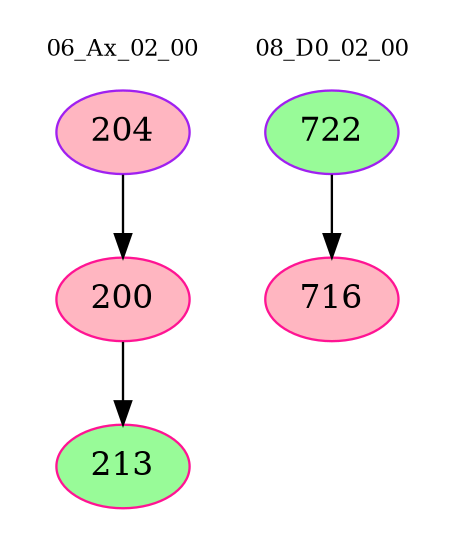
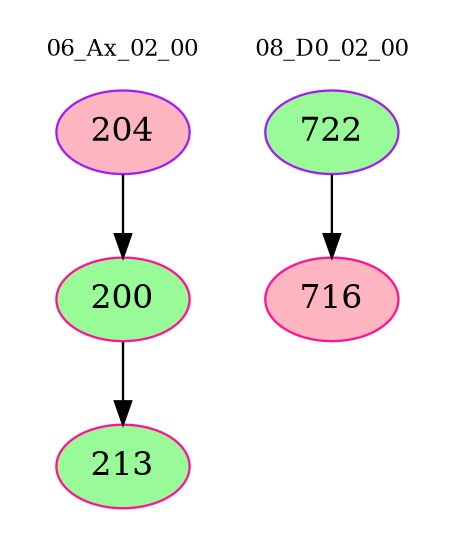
(123, 299) -> (123, 299)
